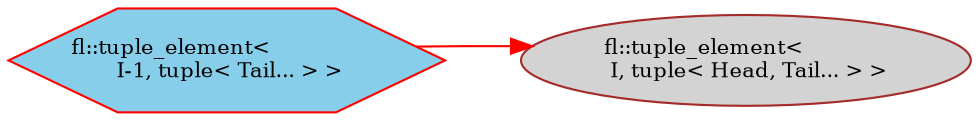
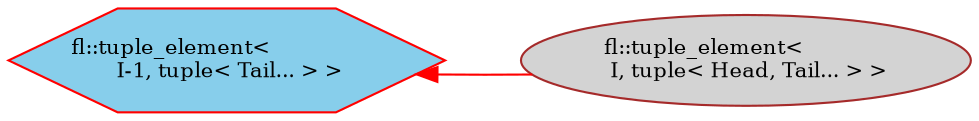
(463, 46) -> (485, 75)
